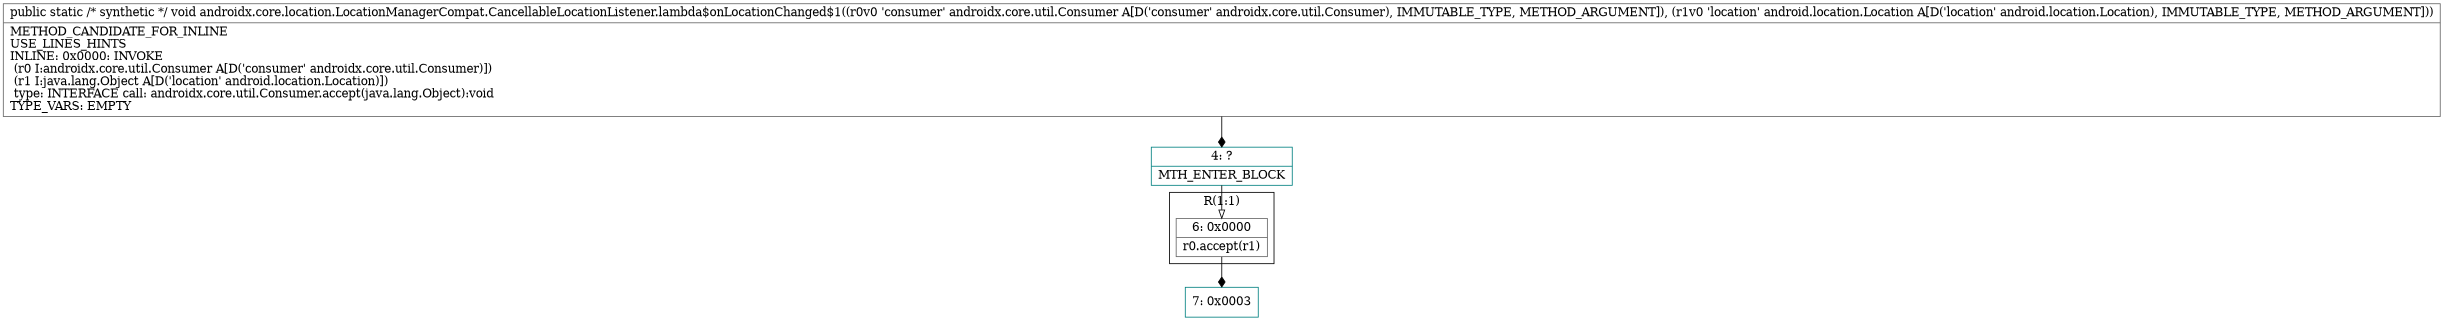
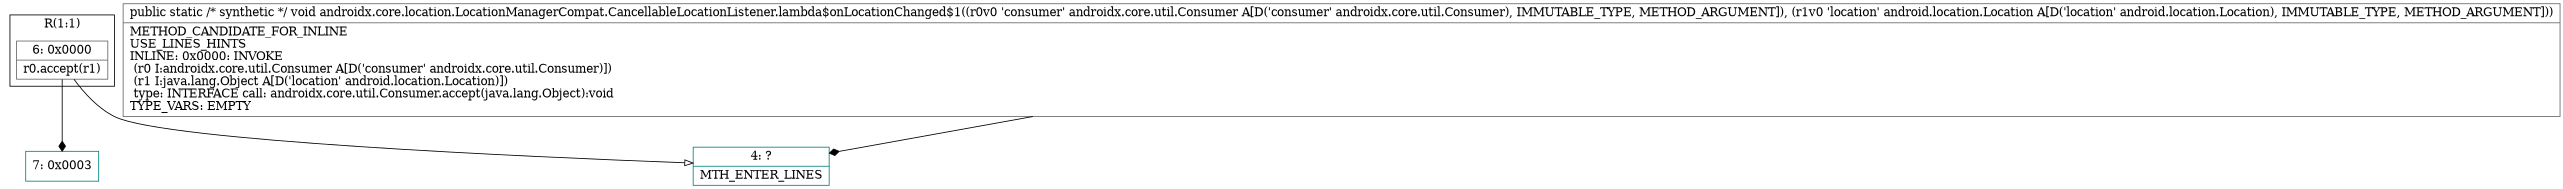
(1222, 175) -> (761, 175)
(1222, 198) -> (371, 147)
